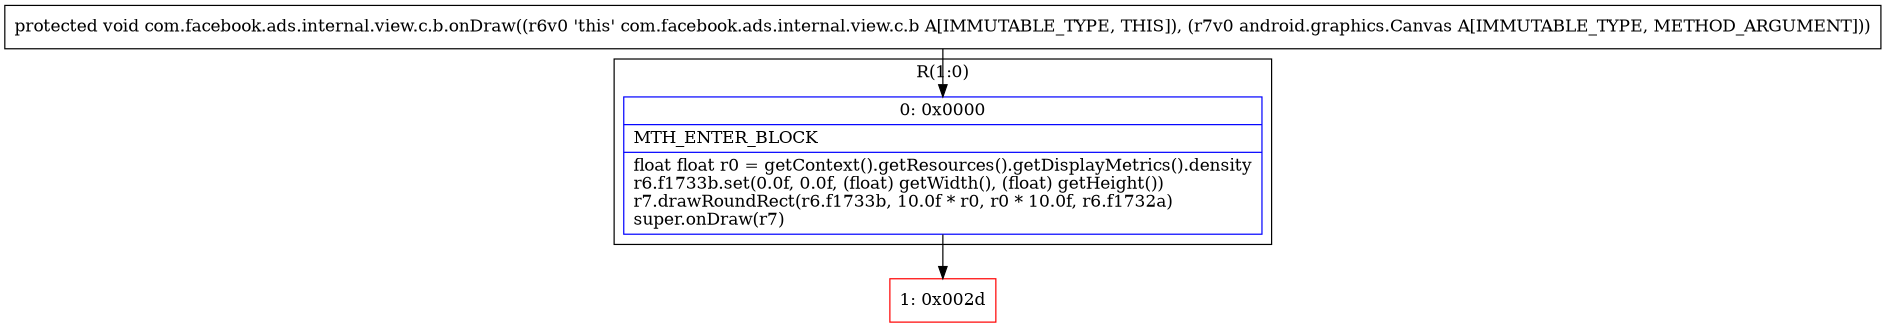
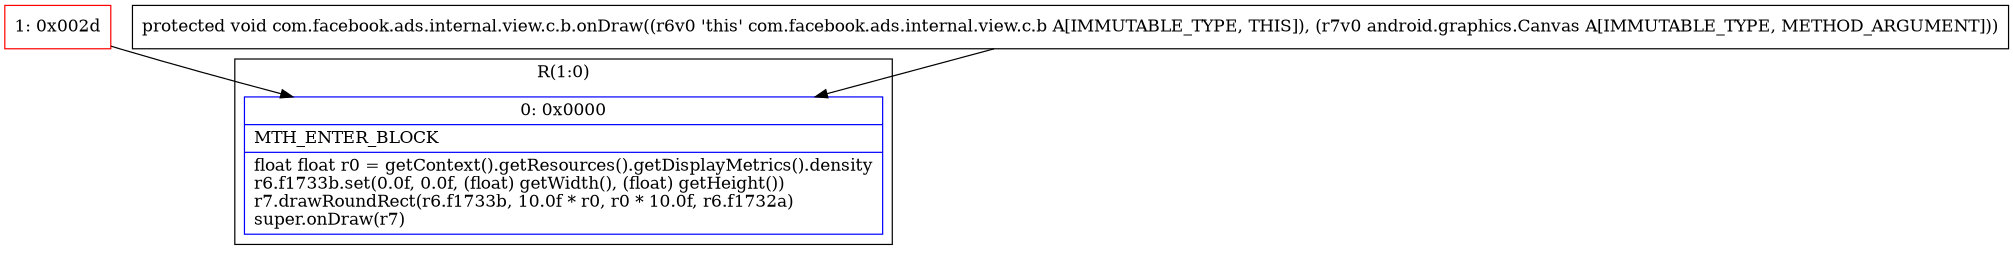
(943, 252) -> (196, 71)
